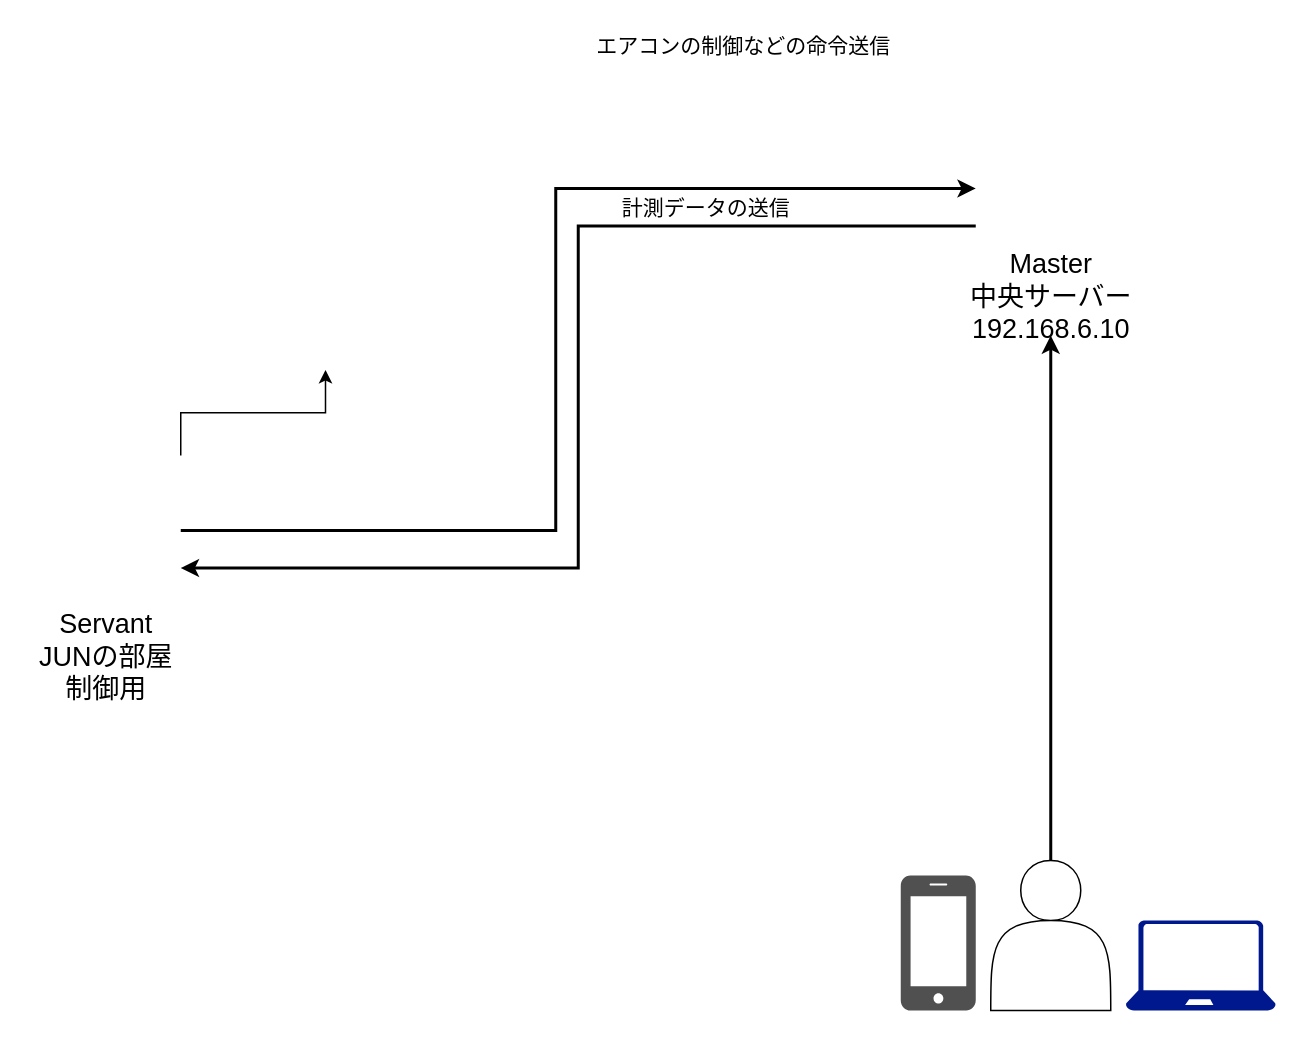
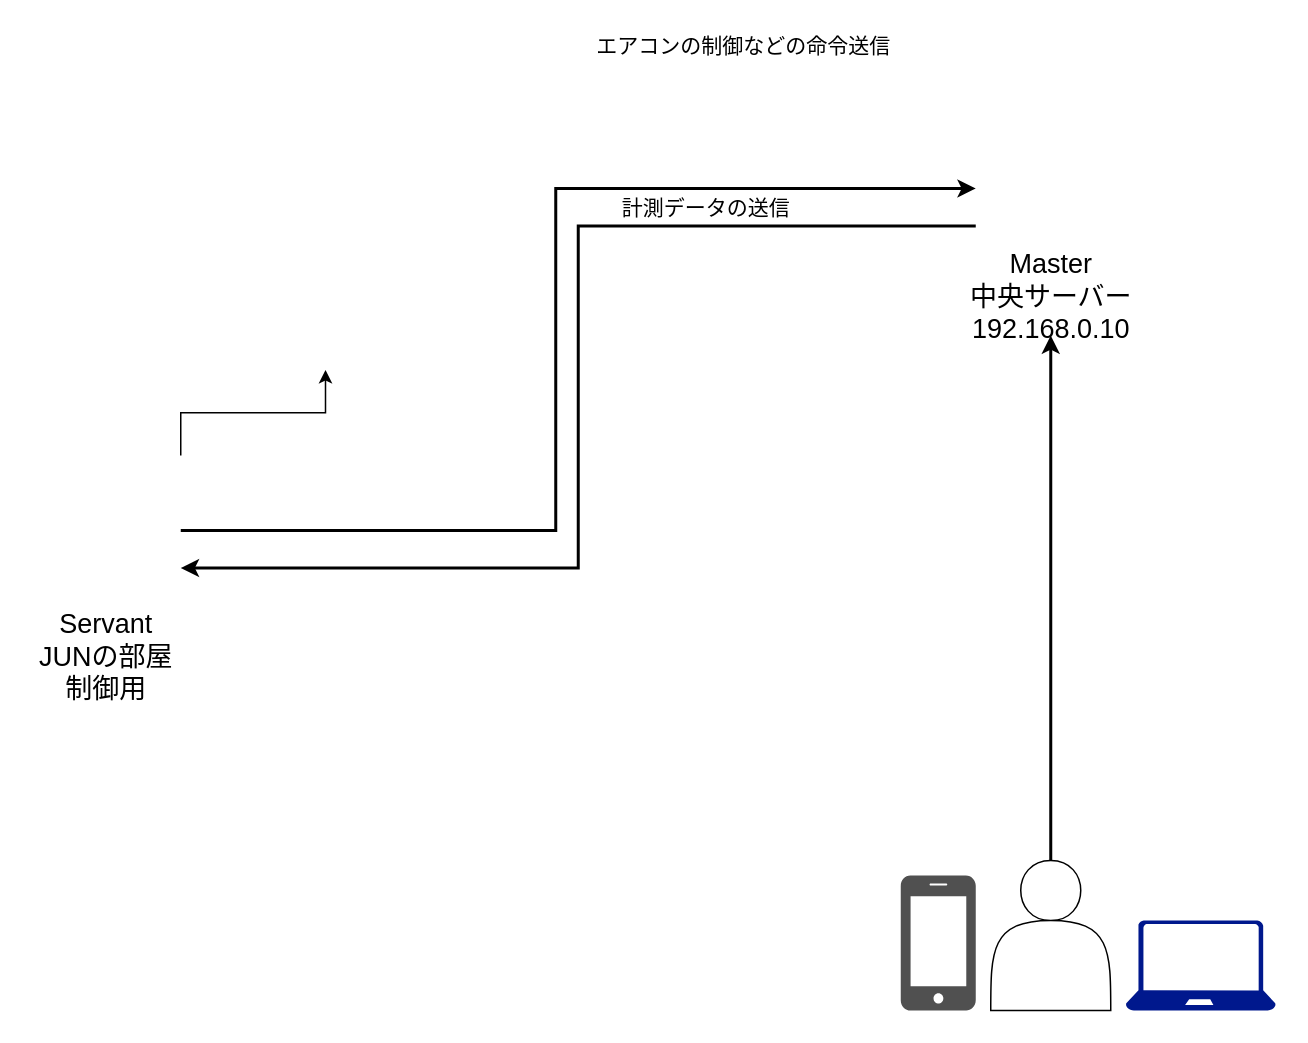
(1052, 298) -> (1052, 298)
